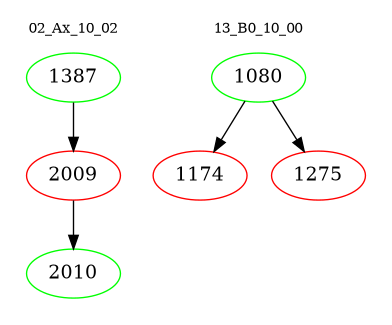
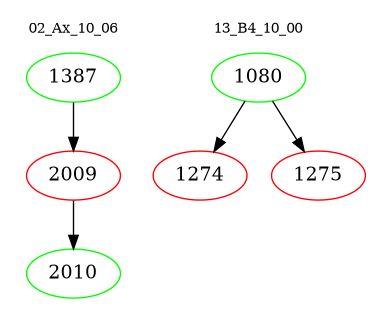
(74, 29) -> (74, 29)
(259, 29) -> (259, 29)
(200, 176) -> (200, 176)
